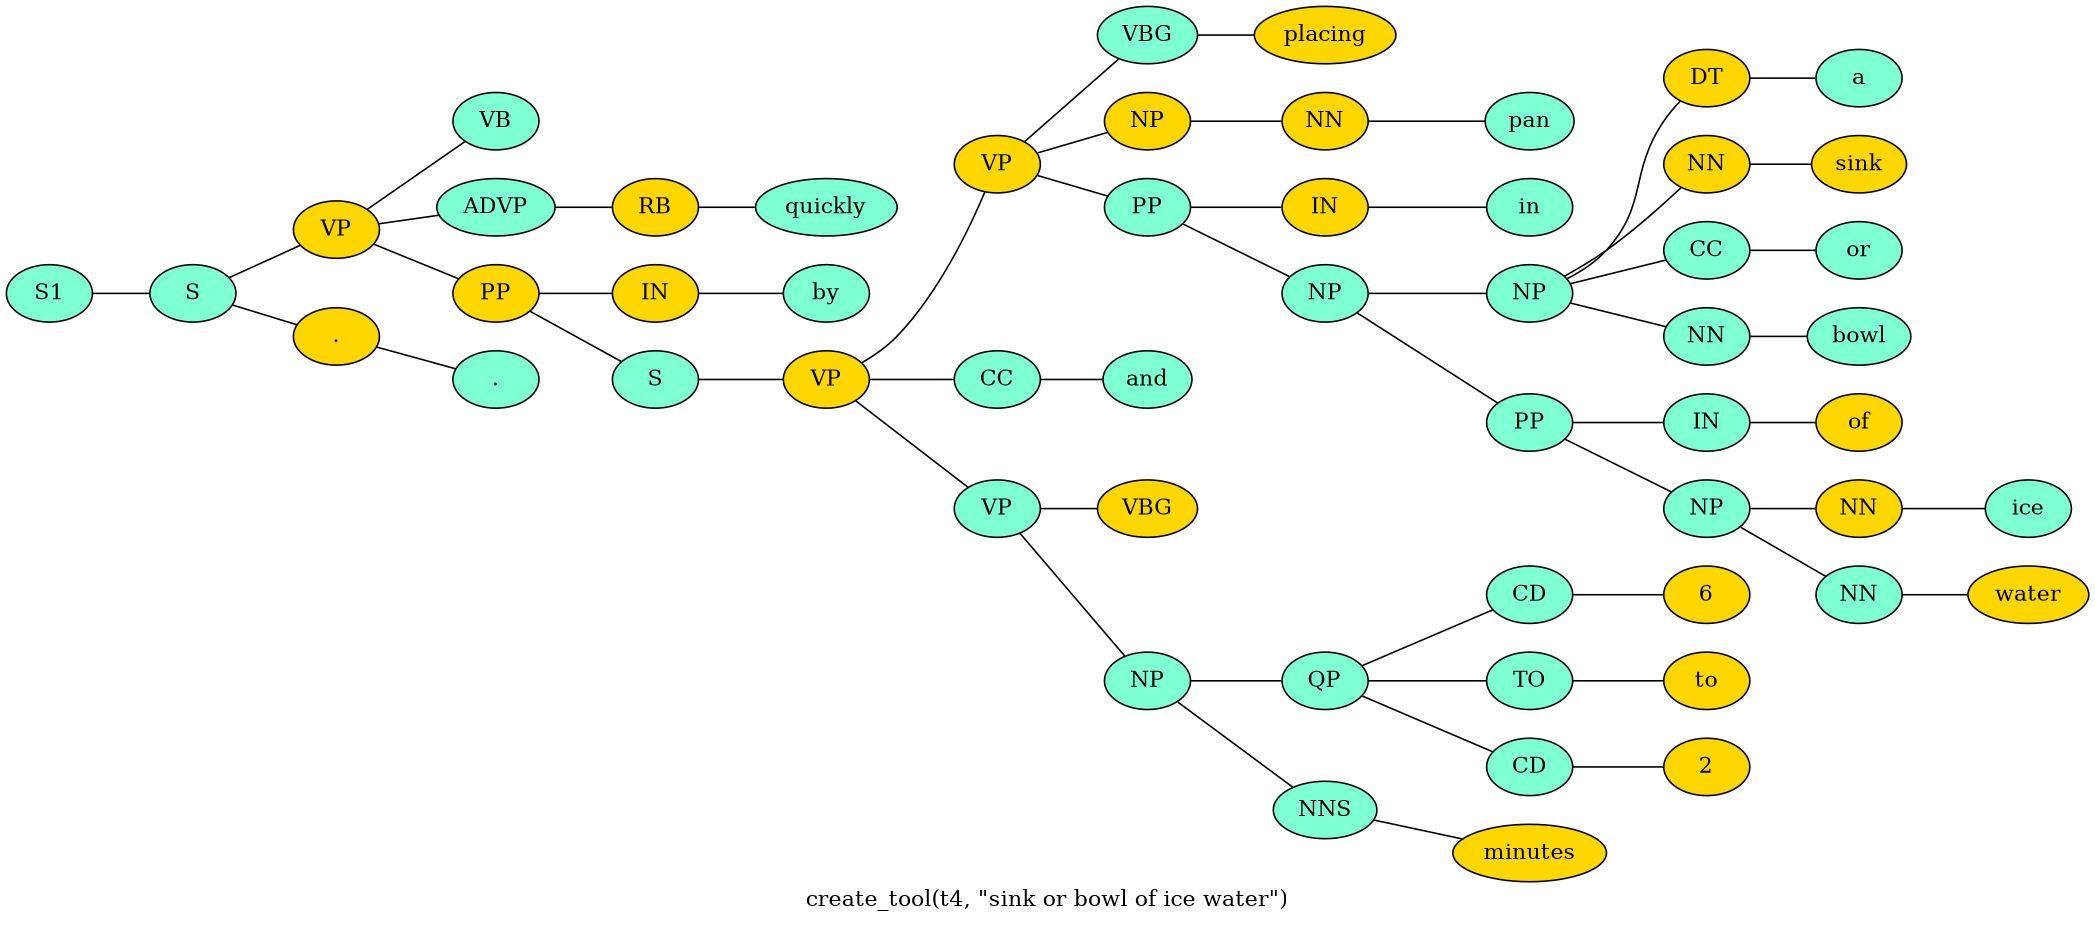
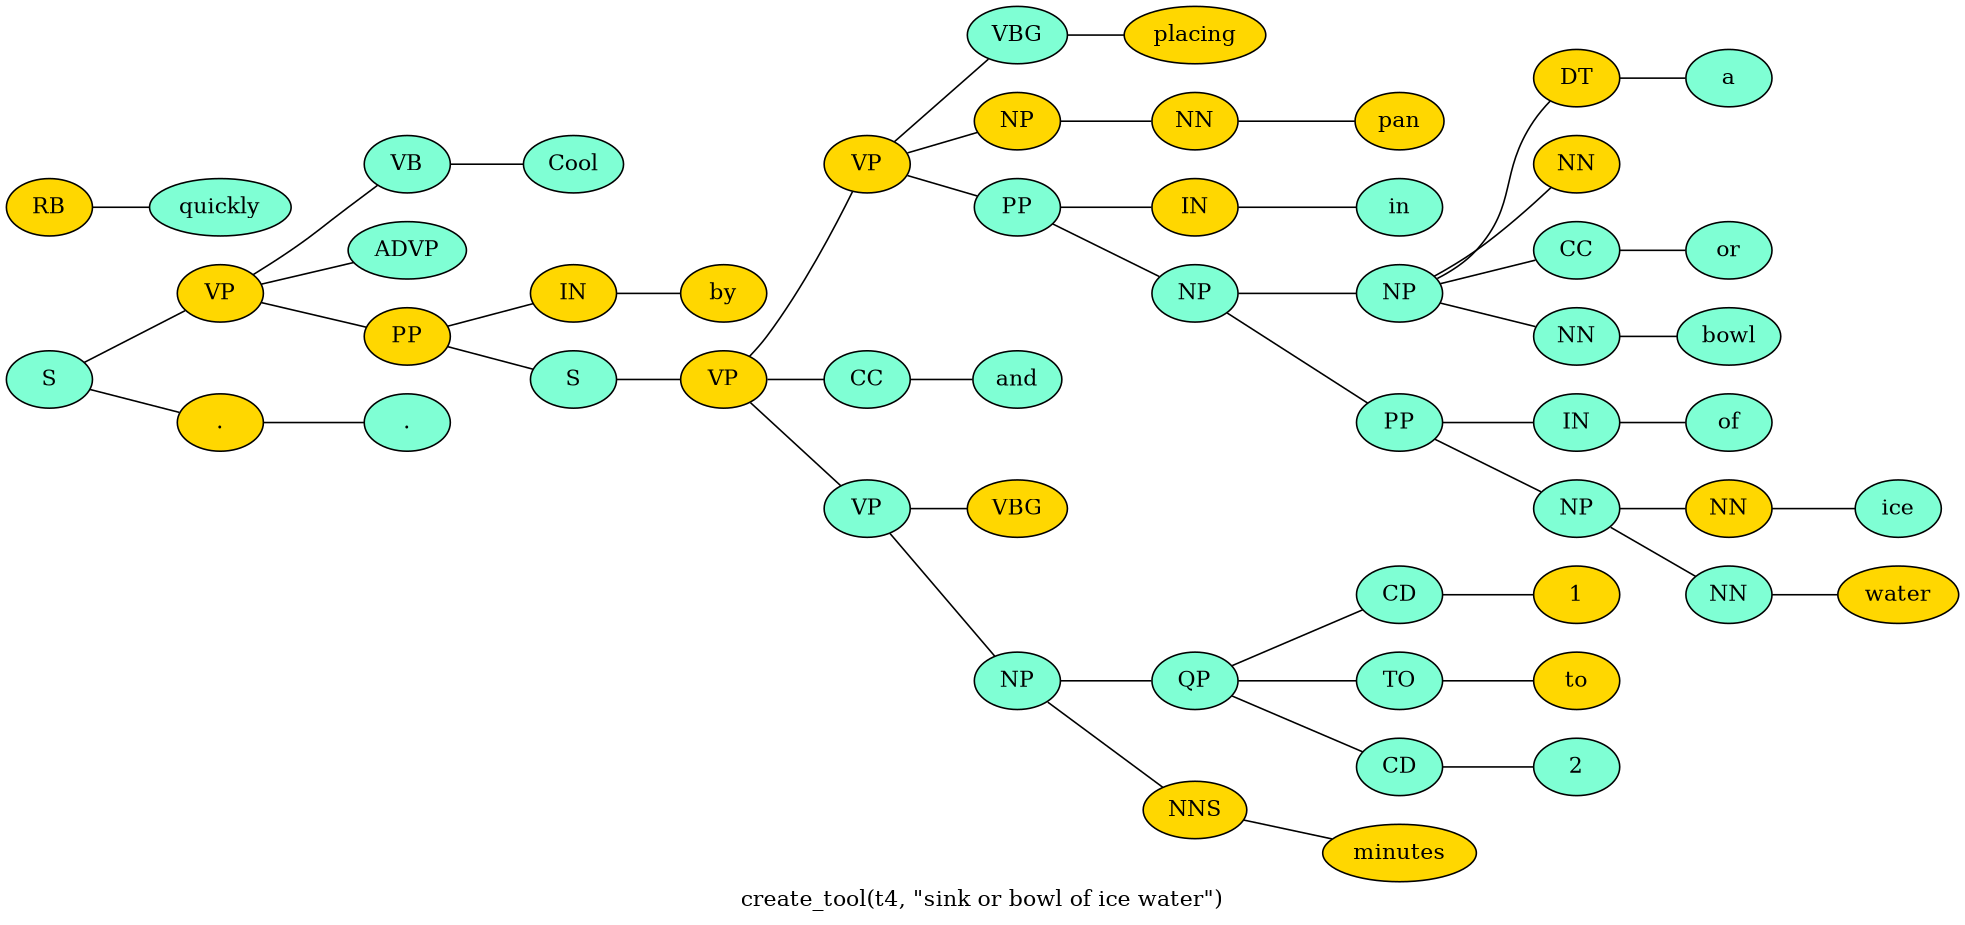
(1530, 121) -> (1400, 121)
none -> (573, 164)
(1859, 164) -> none
(584, 207) -> none
(49, 293) -> none
(826, 293) -> (724, 293)
(1859, 423) -> (1729, 423)
(1707, 595) -> (1577, 595)
(1707, 767) -> (1577, 767)
(1325, 810) -> (1195, 810)
